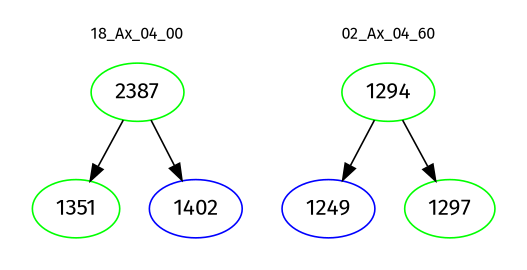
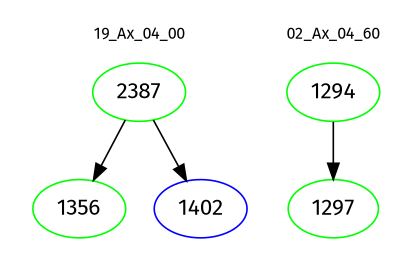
(138, 35) -> (140, 35)
(76, 209) -> (79, 209)
(328, 209) -> none
